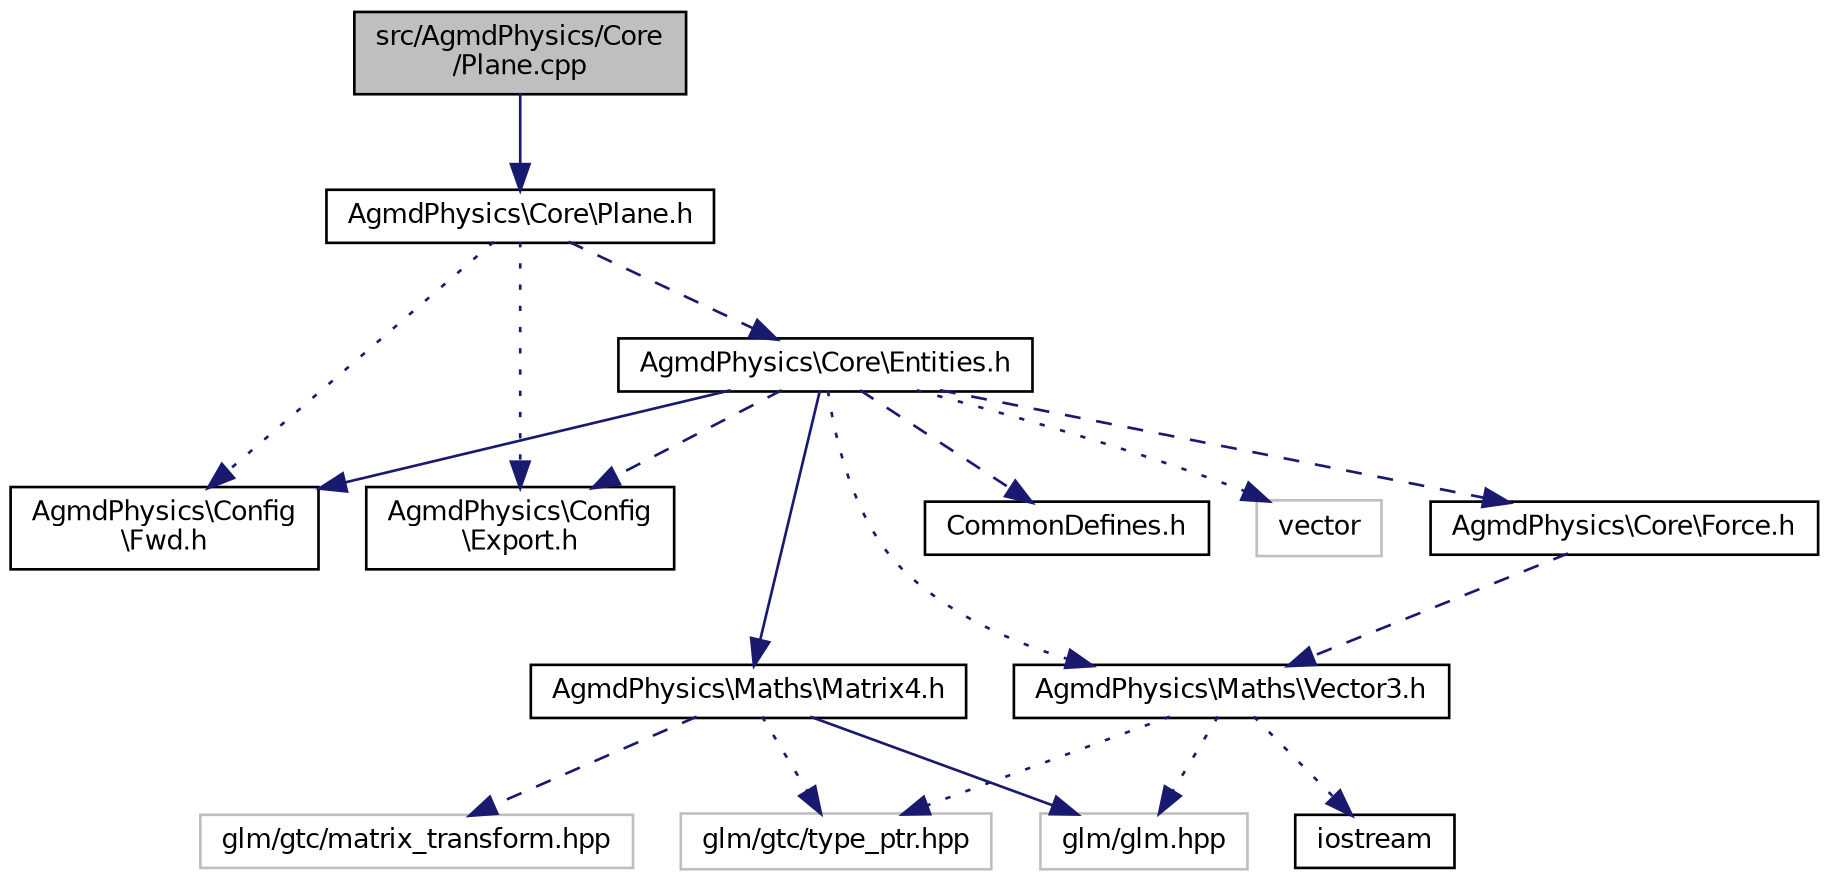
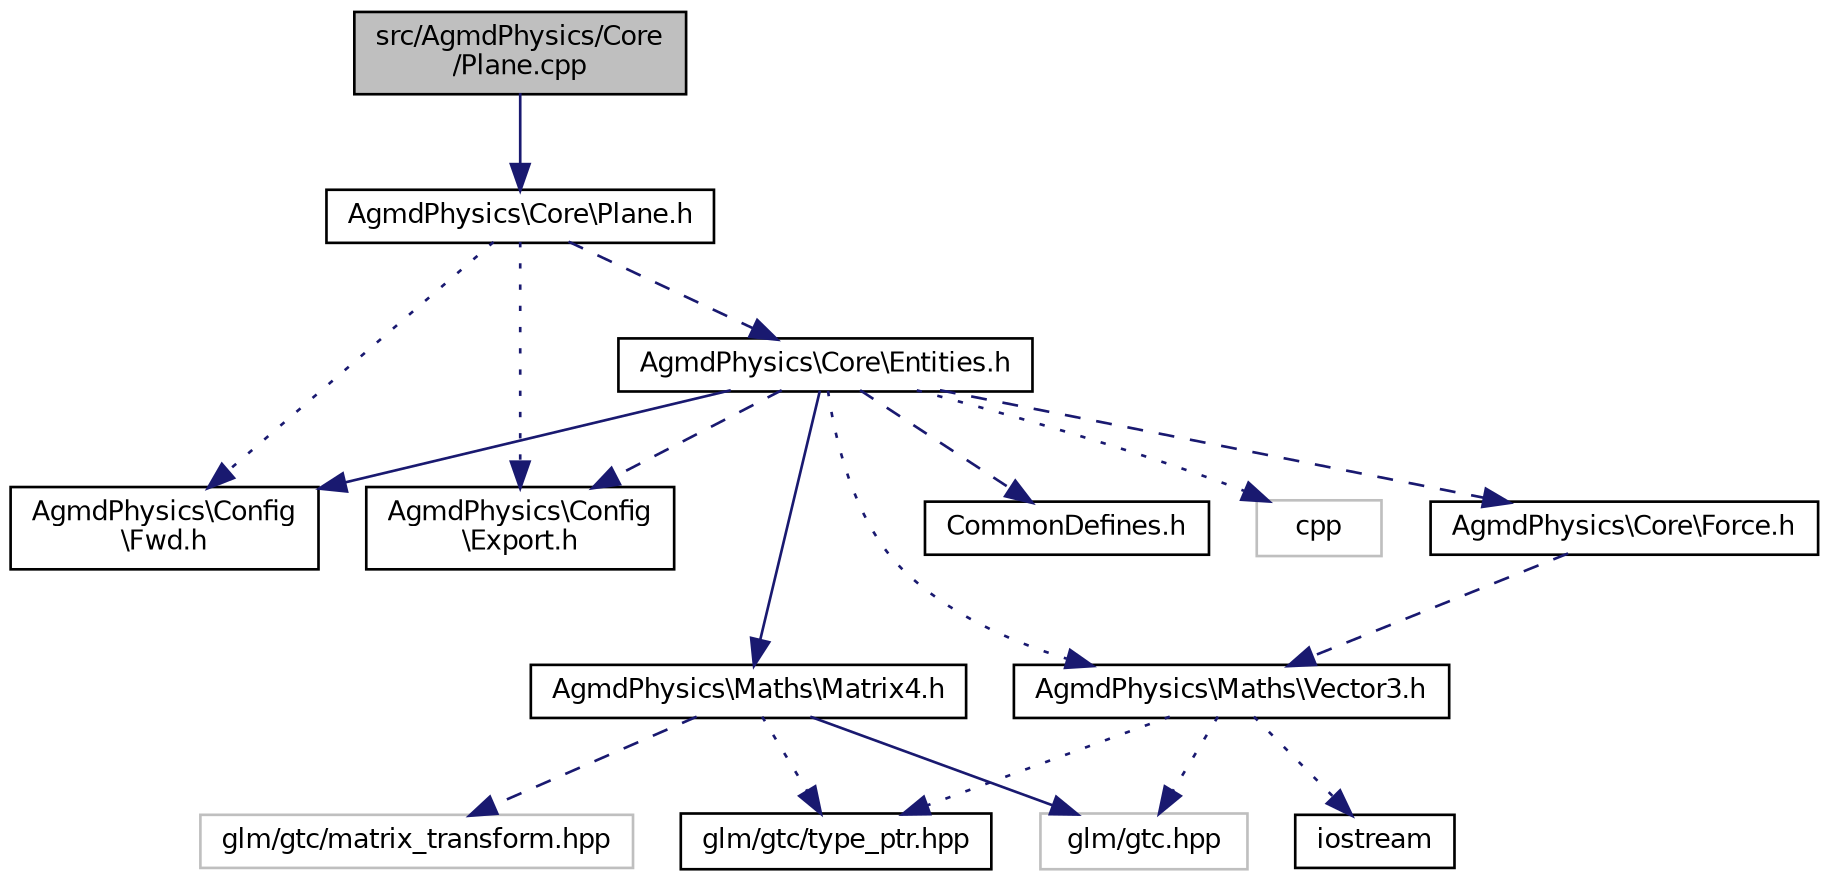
(1319, 528) -> (1319, 528)
(836, 841) -> (836, 841)
(1144, 841) -> (1144, 841)
